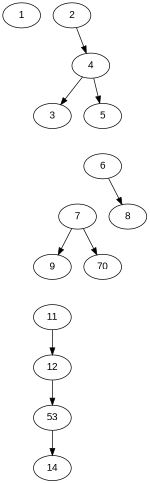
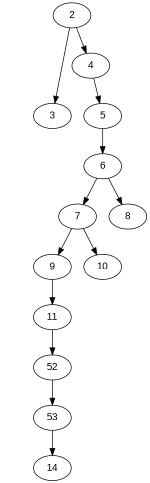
(22, 15) -> none
(74, 88) -> (63, 62)
none -> (103, 138)
none -> (92, 188)
(103, 267) -> (103, 267)
none -> (52, 289)
(52, 367) -> (52, 367)
